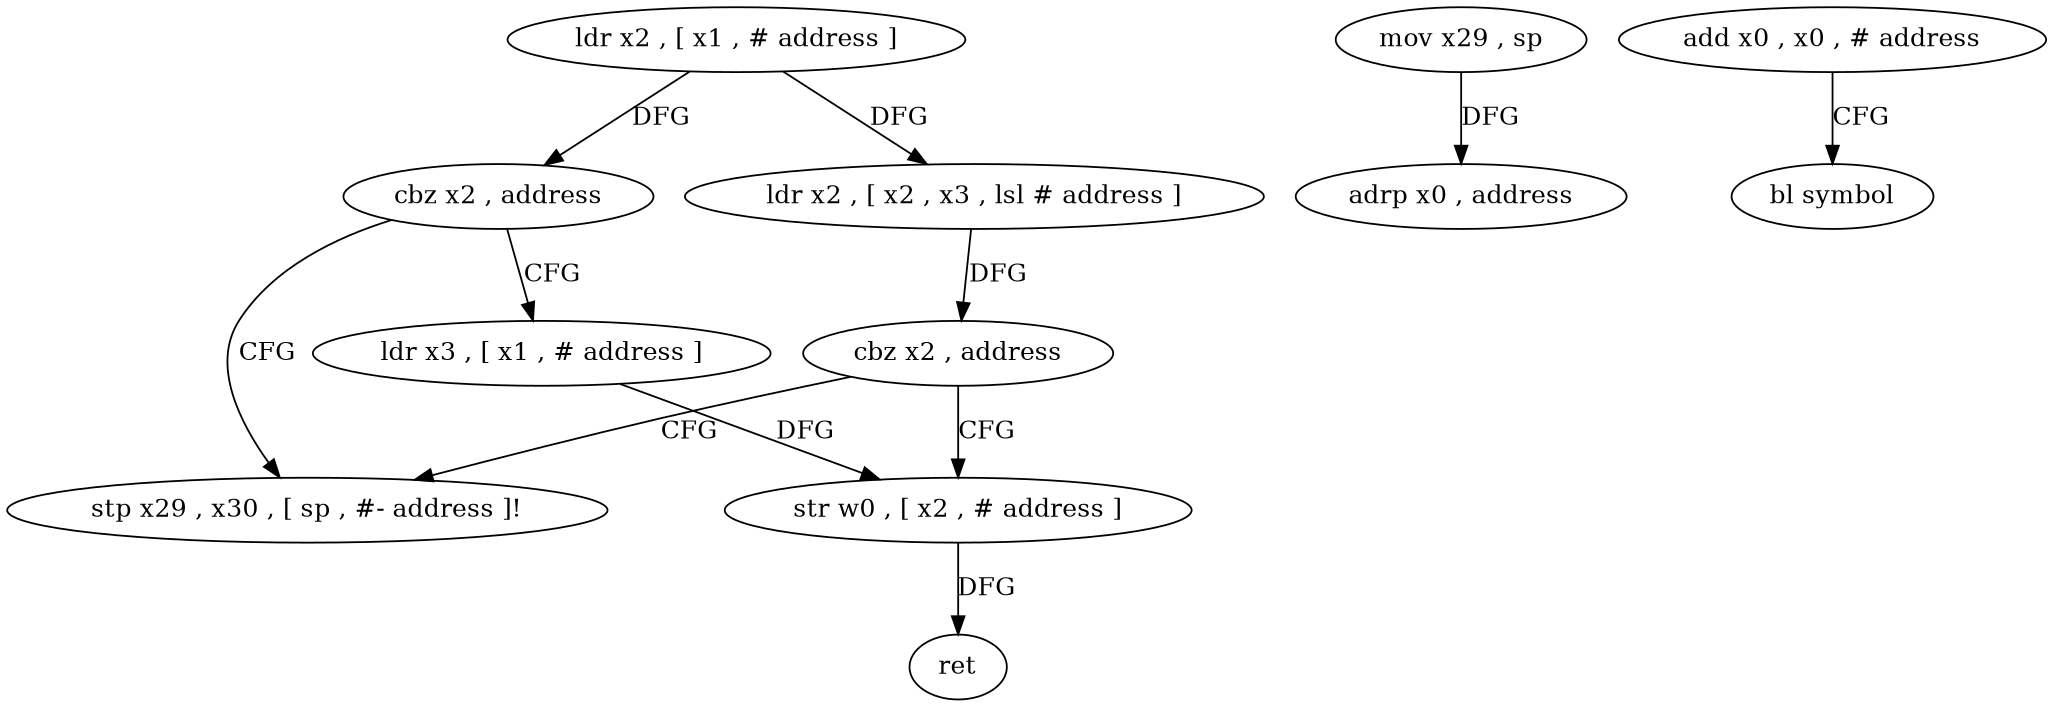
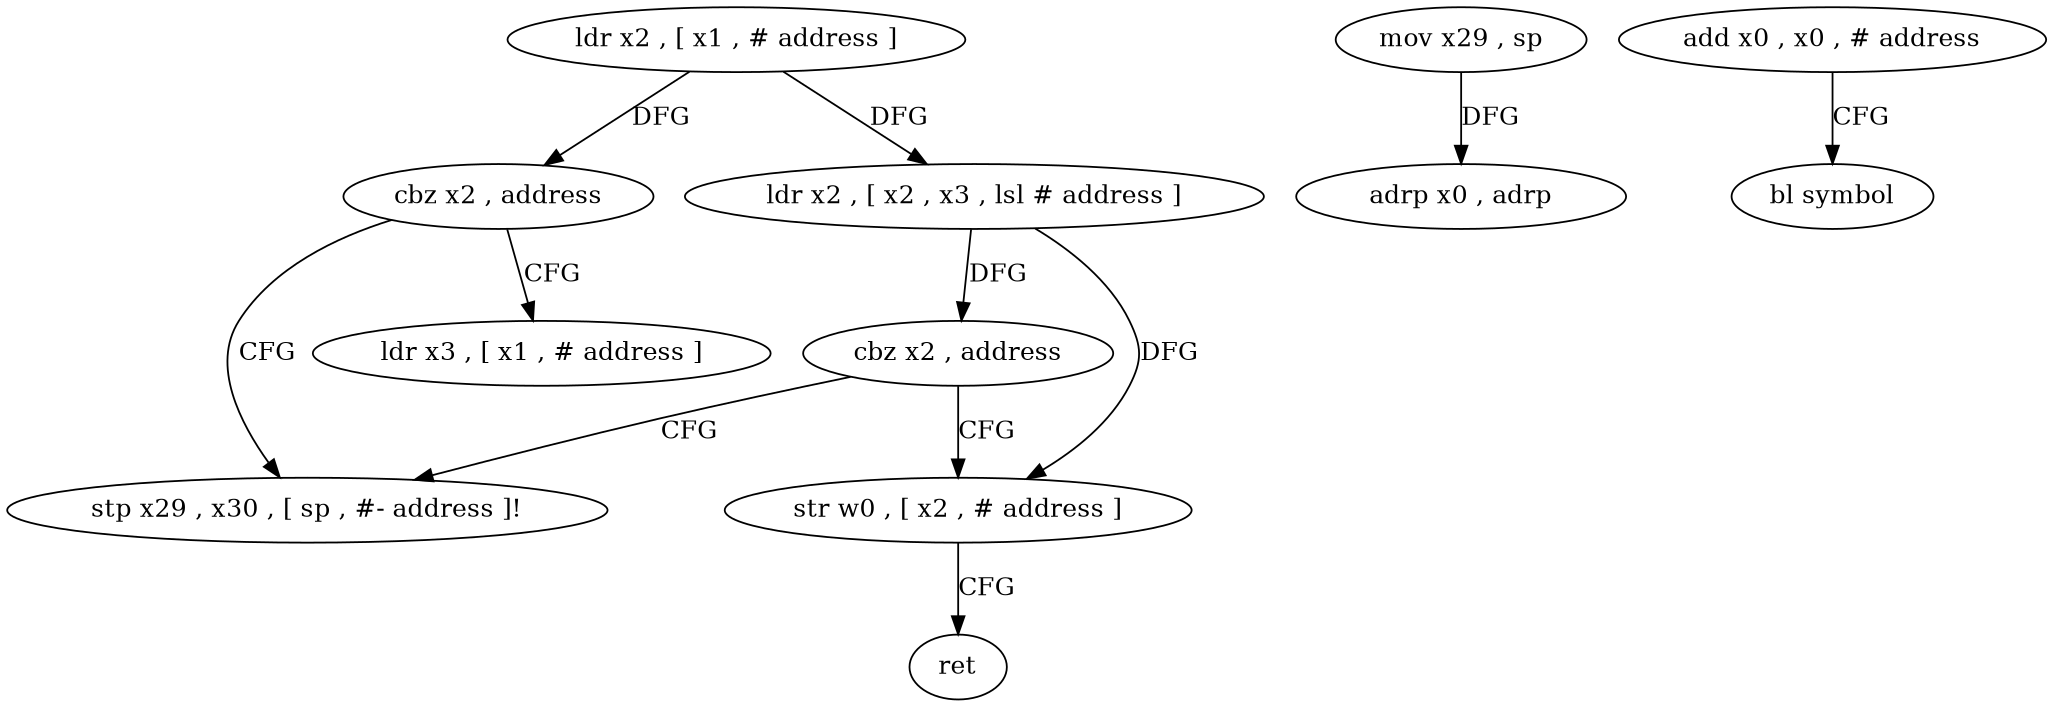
(1461, 197) -> (1461, 197)
(741, 429) -> (1139, 348)
(987, 589) -> (987, 589)
